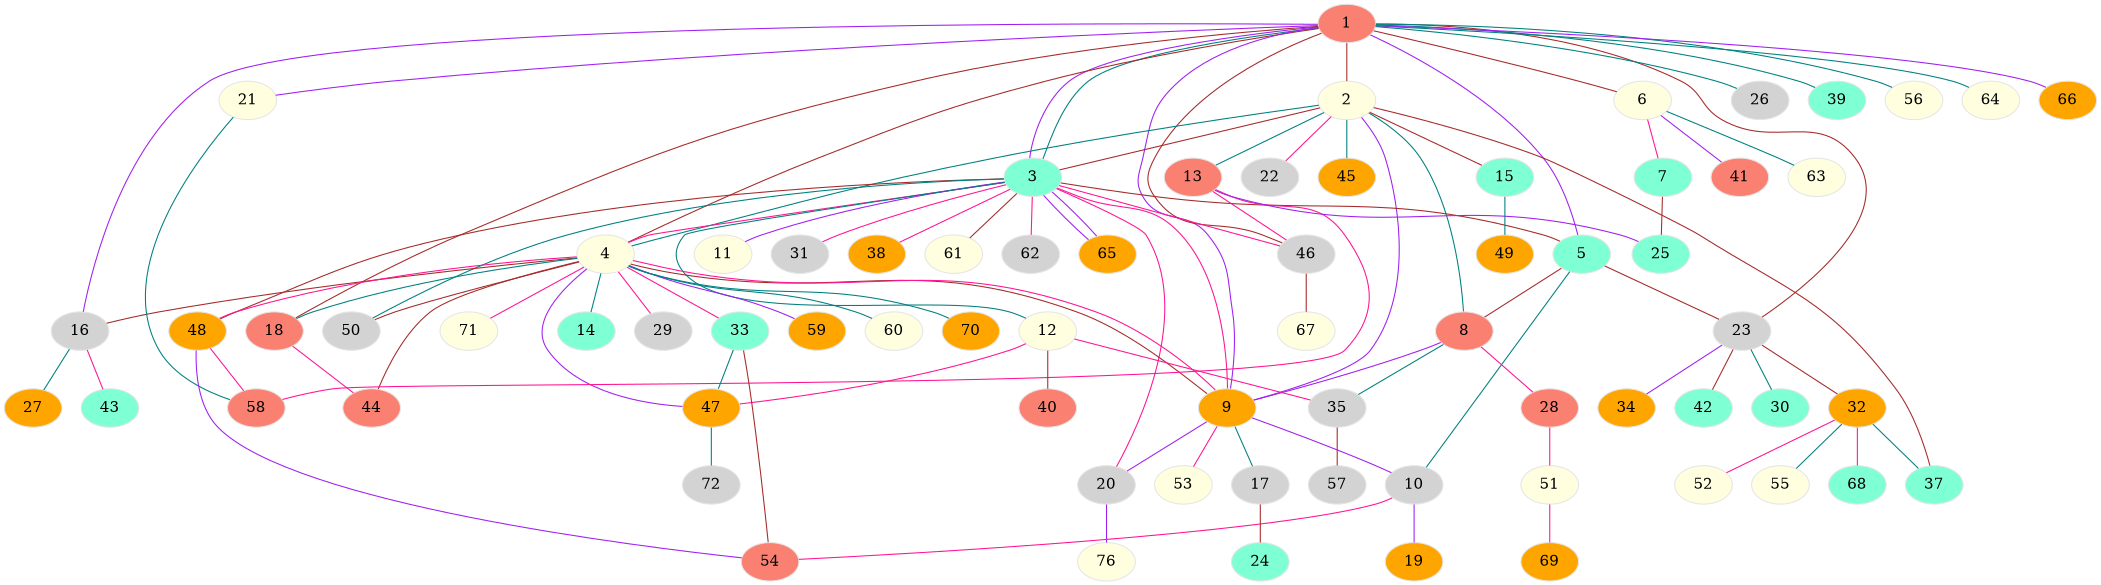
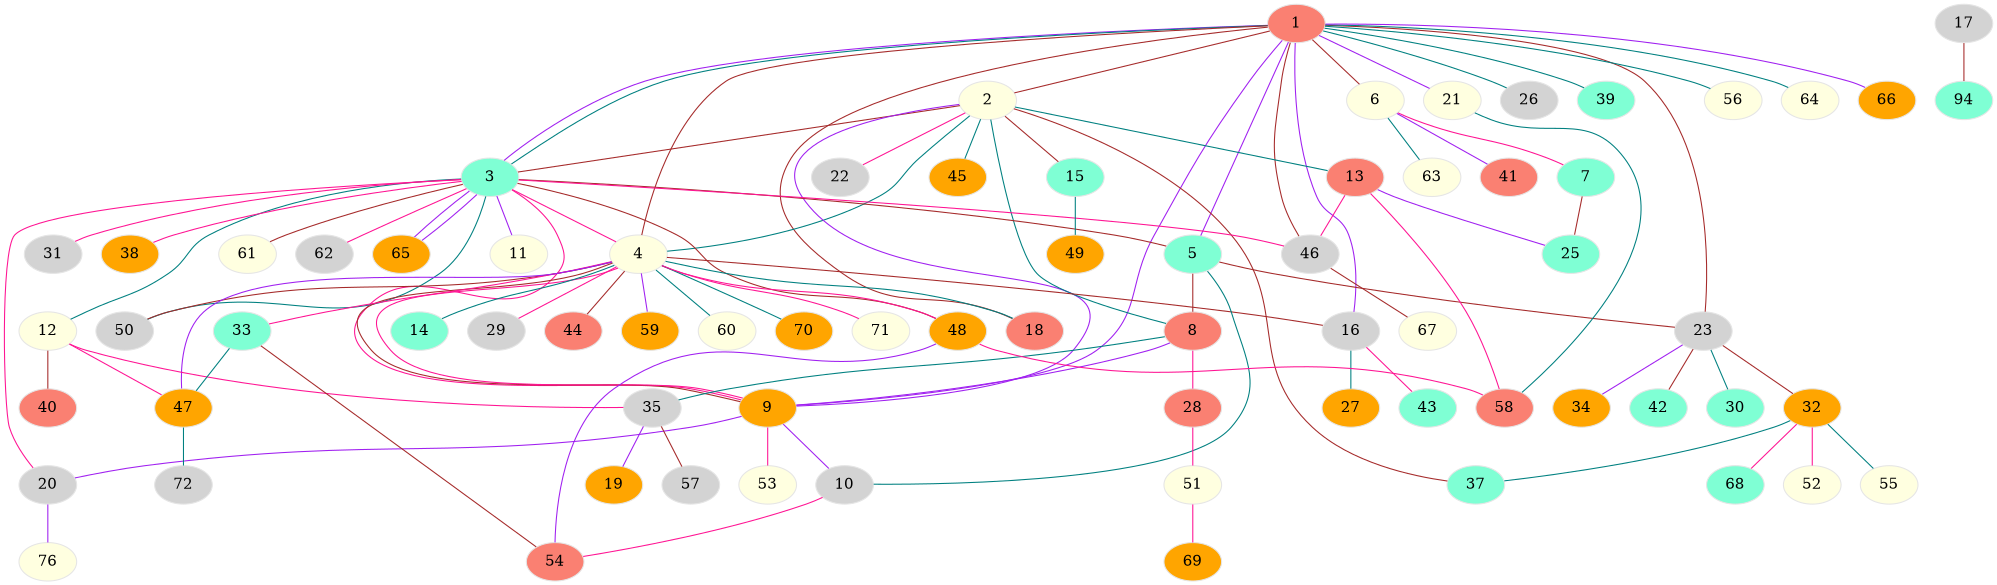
(323, 370) -> none
(1244, 446) -> none
(1414, 523) -> (633, 446)
(1260, 562) -> (1964, 100)
